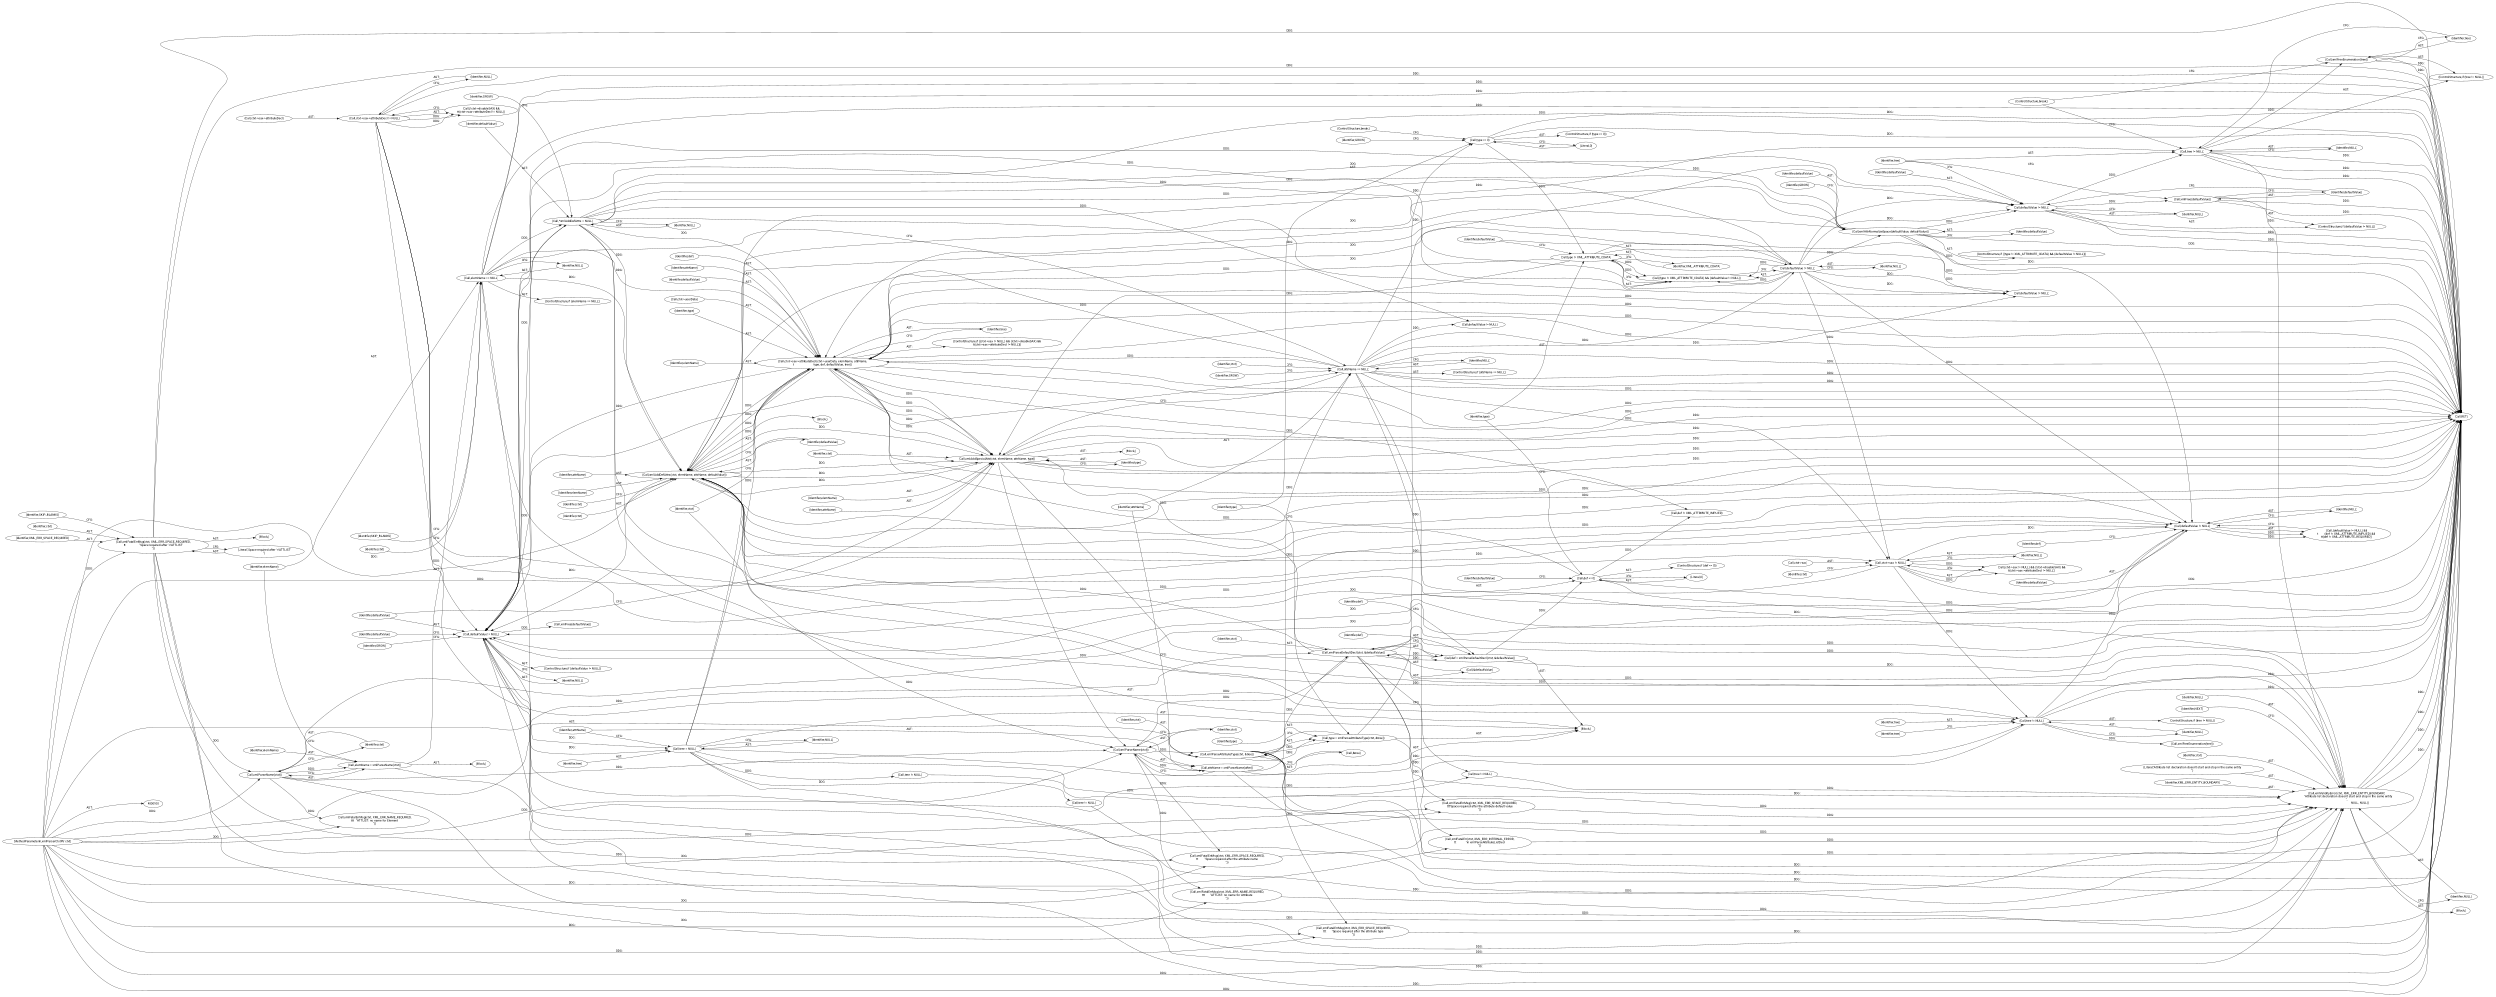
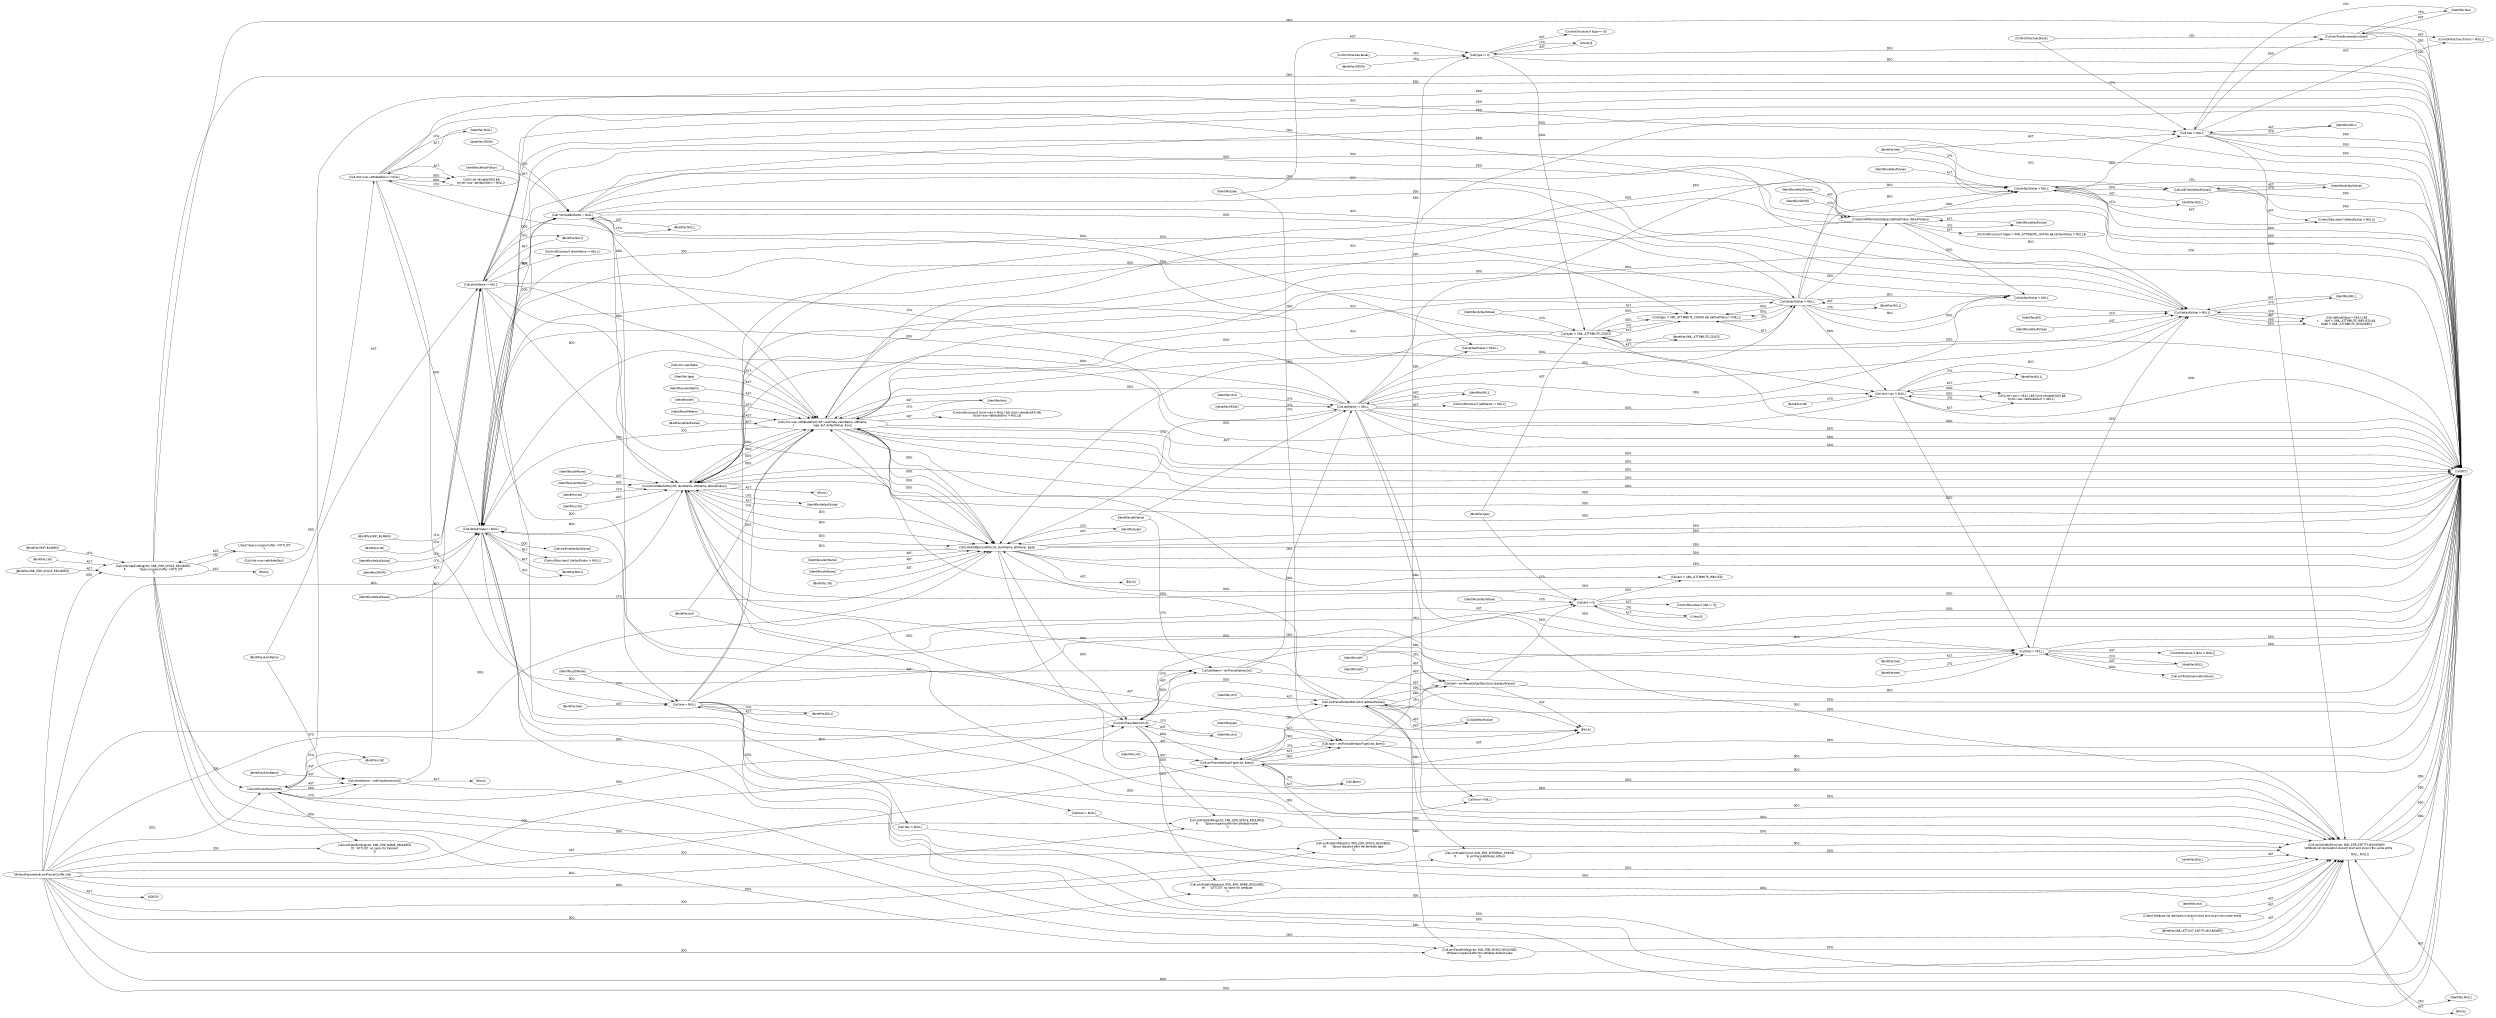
(312, 117) -> (312, 530)
none -> (698, 448)
(1798, 563) -> none
(2192, 709) -> none
(1227, 768) -> (1227, 671)
(2192, 783) -> (2192, 931)
